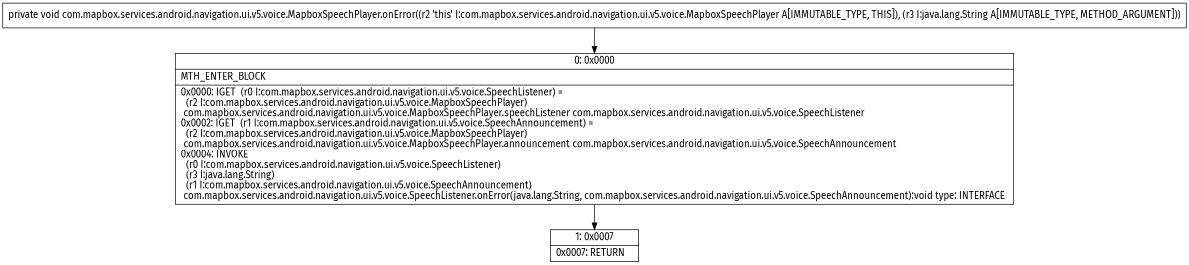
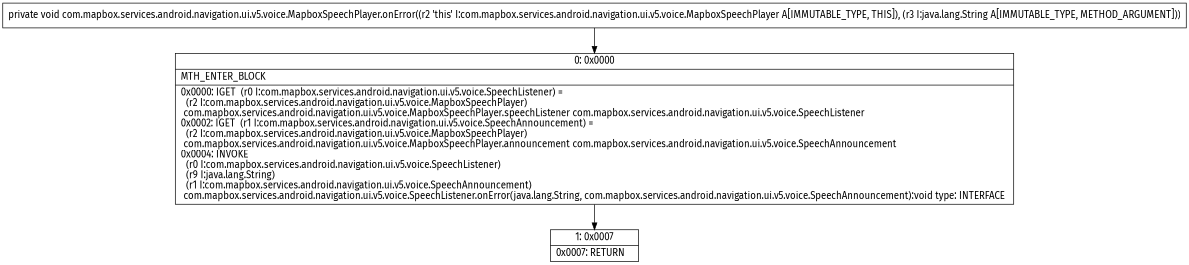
(228, 175) -> (228, 175)
